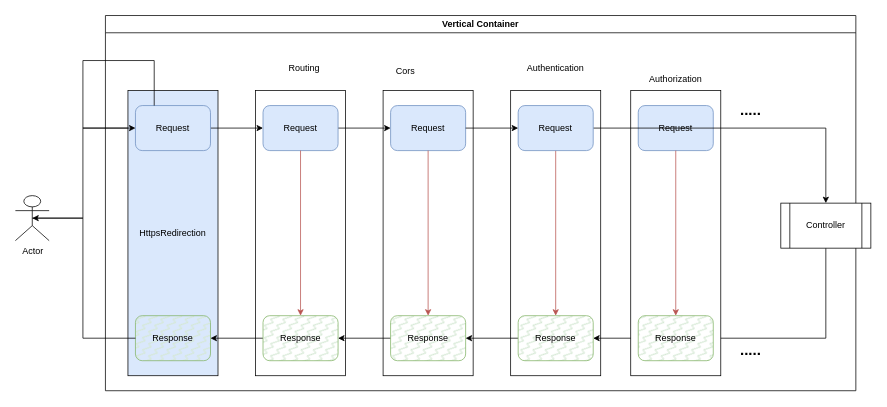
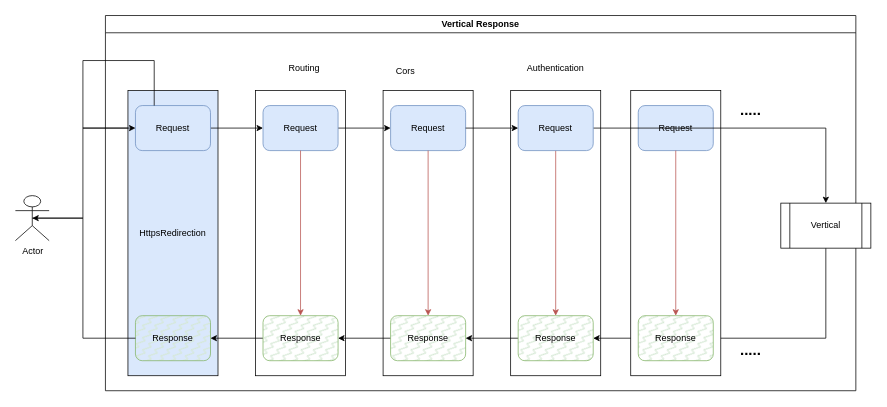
(480, 24) -> (480, 24)
(675, 79) -> none
(825, 225) -> (825, 225)
